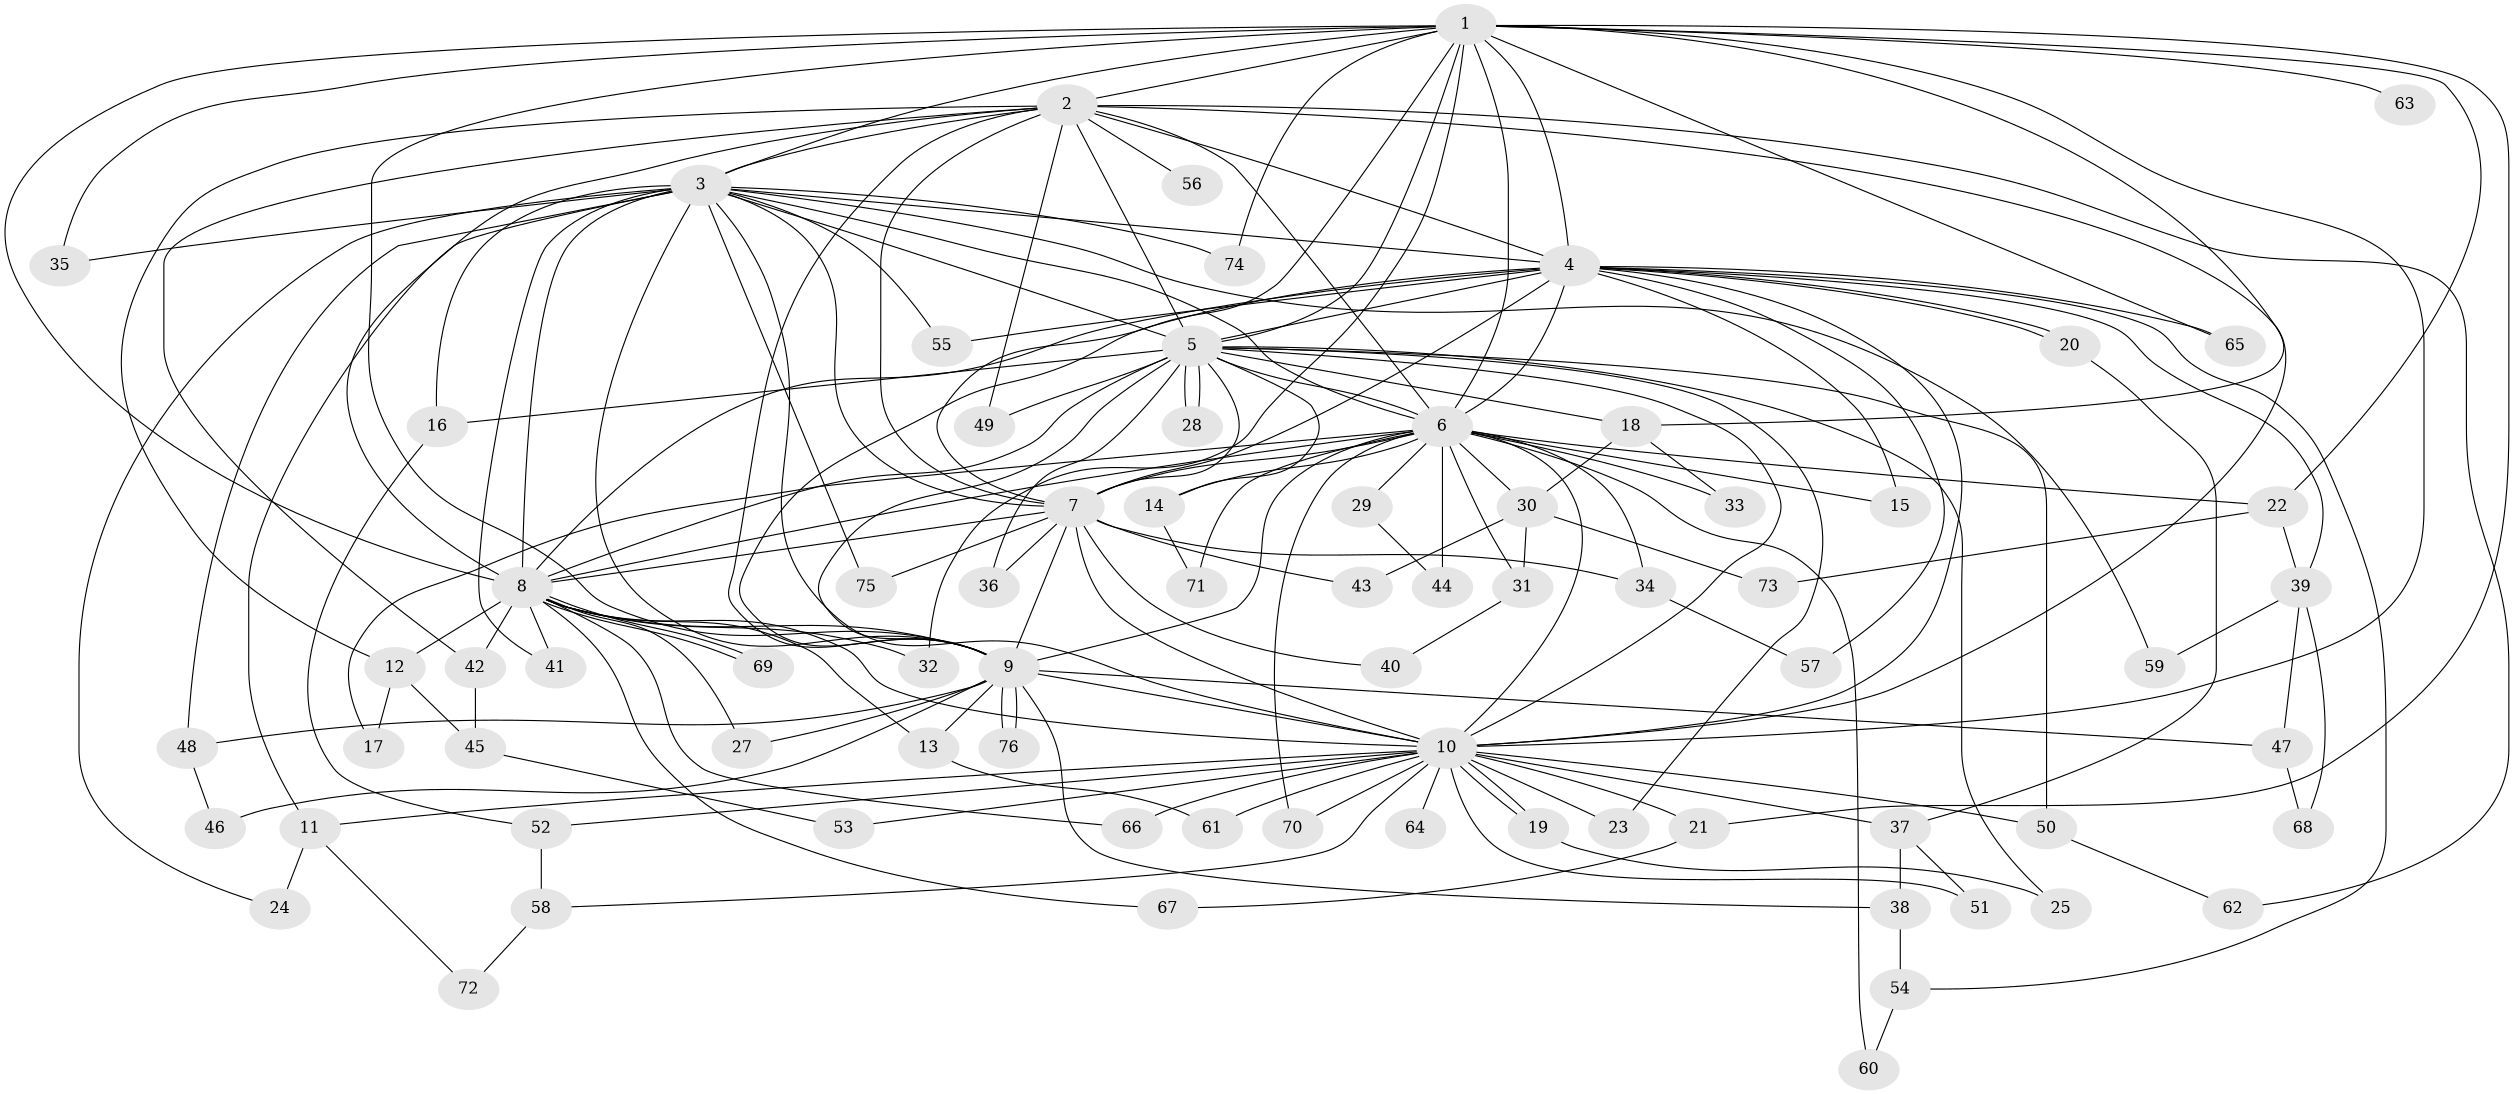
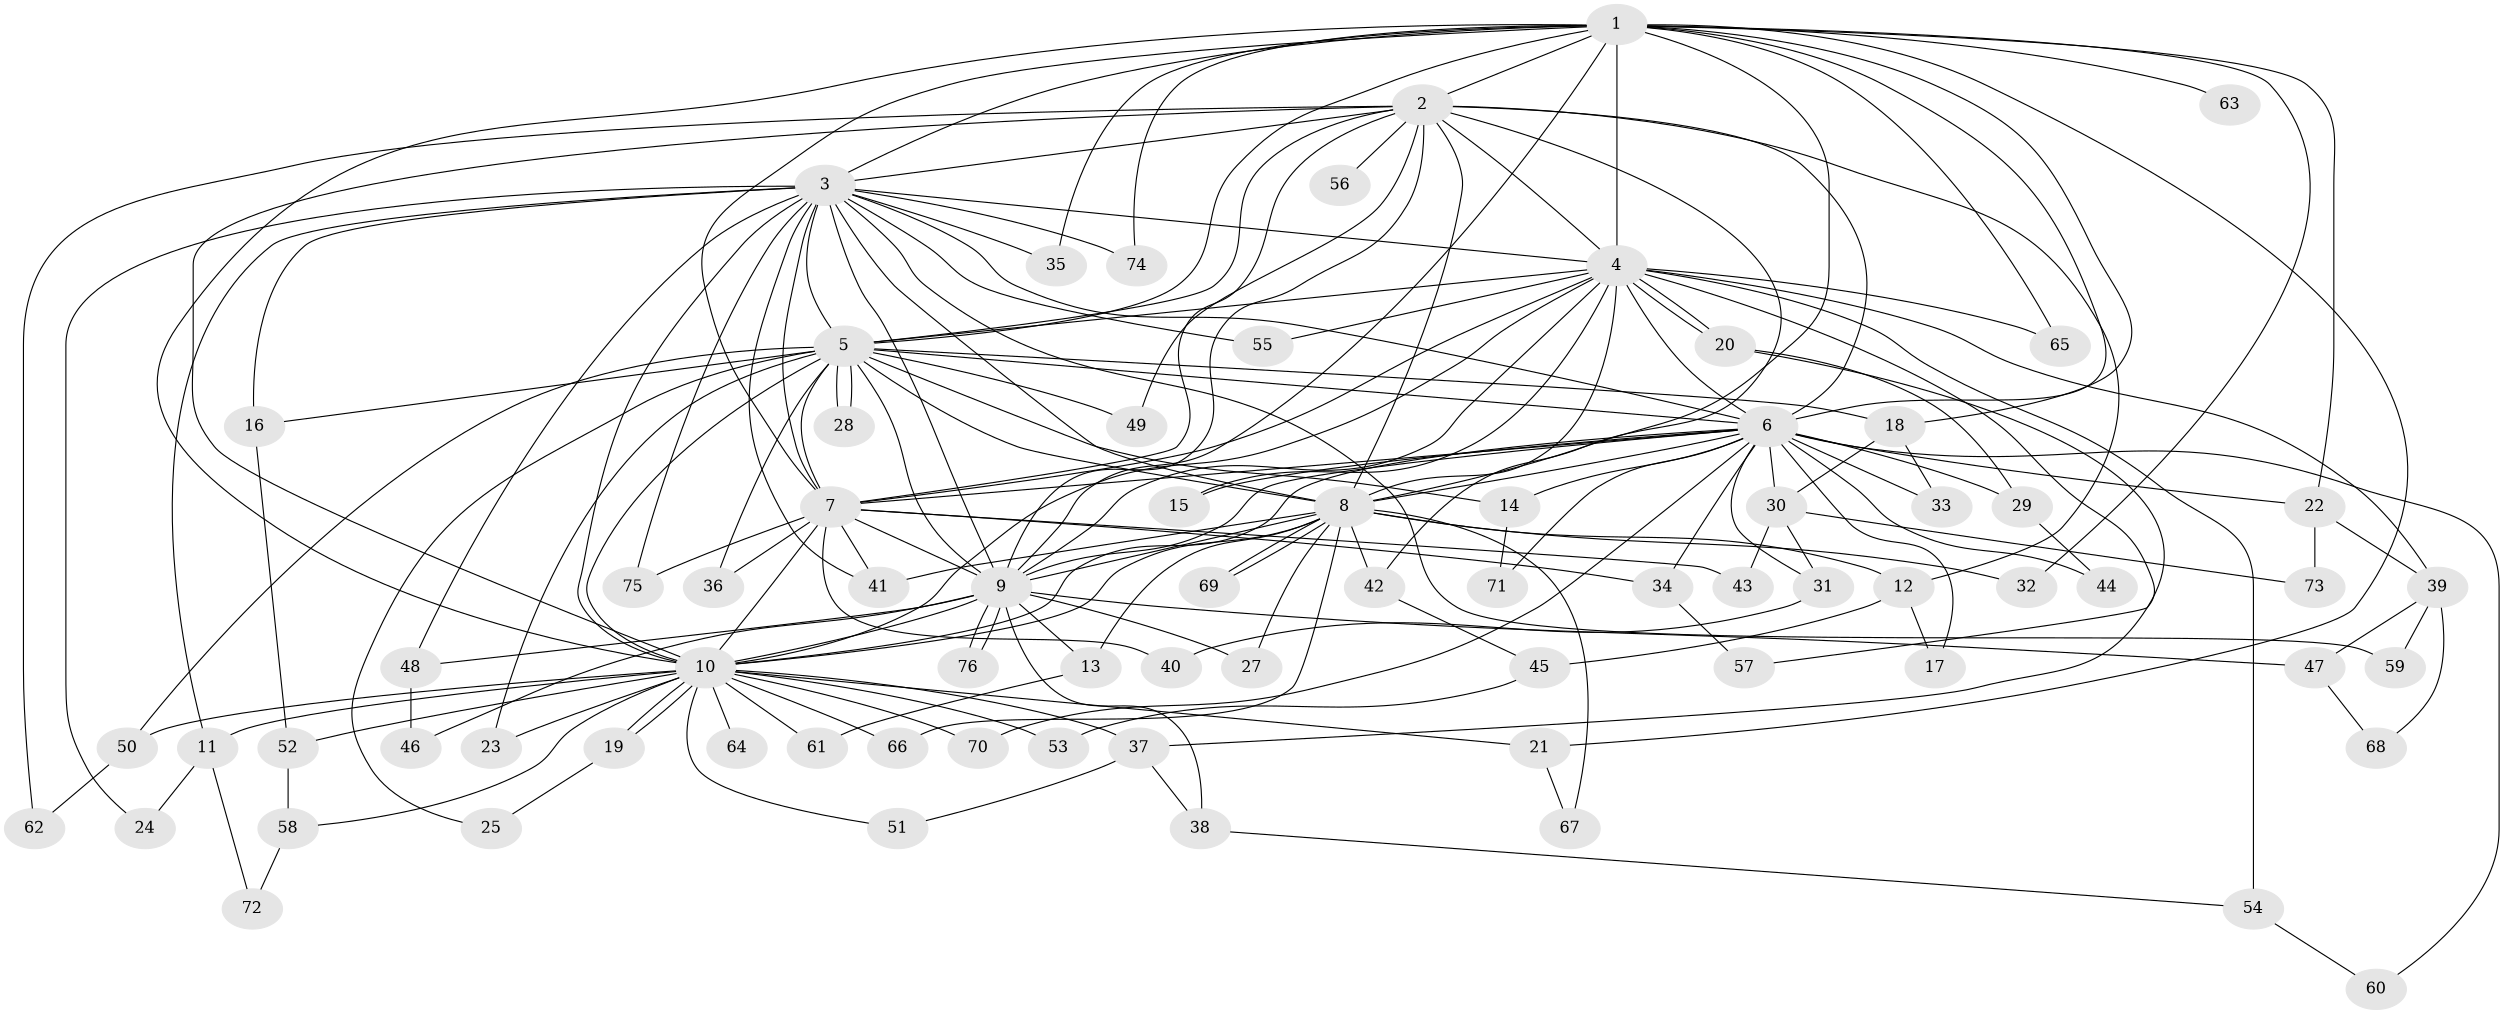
none -> (1940, 410)
(798, 547) -> (855, 547)
